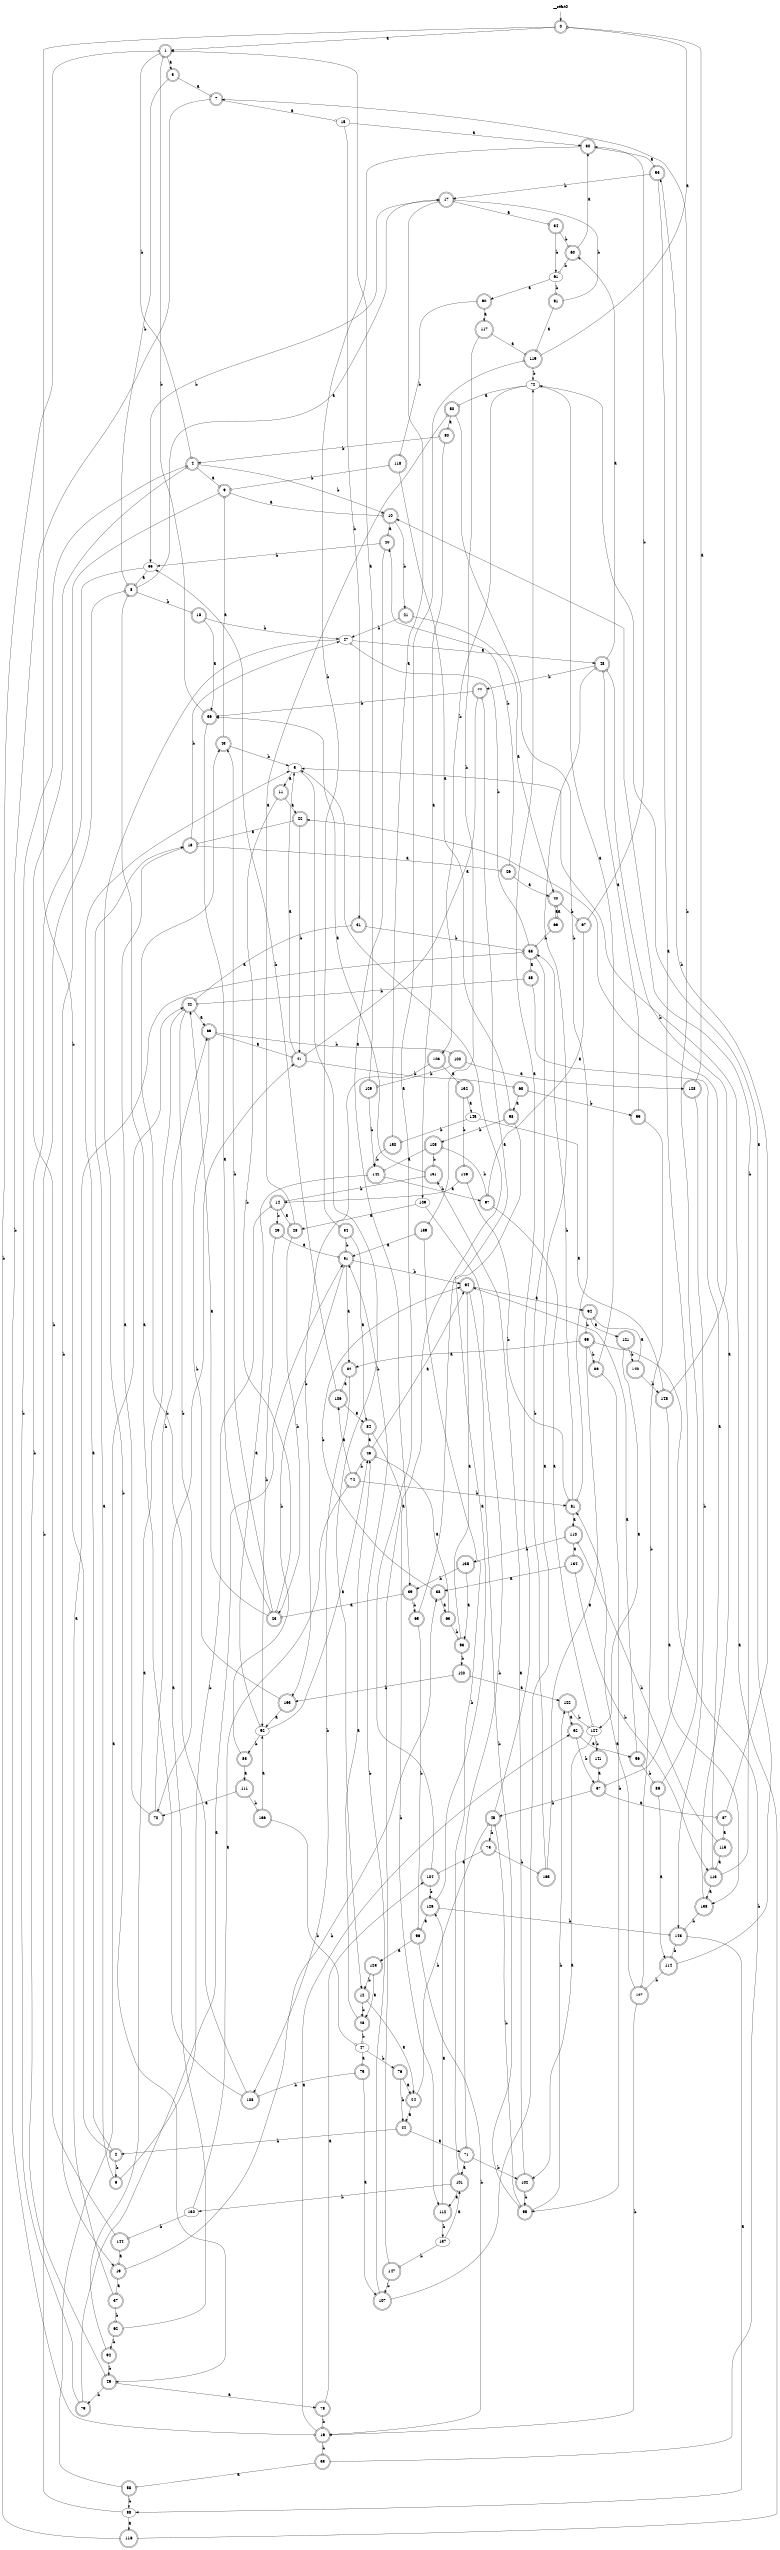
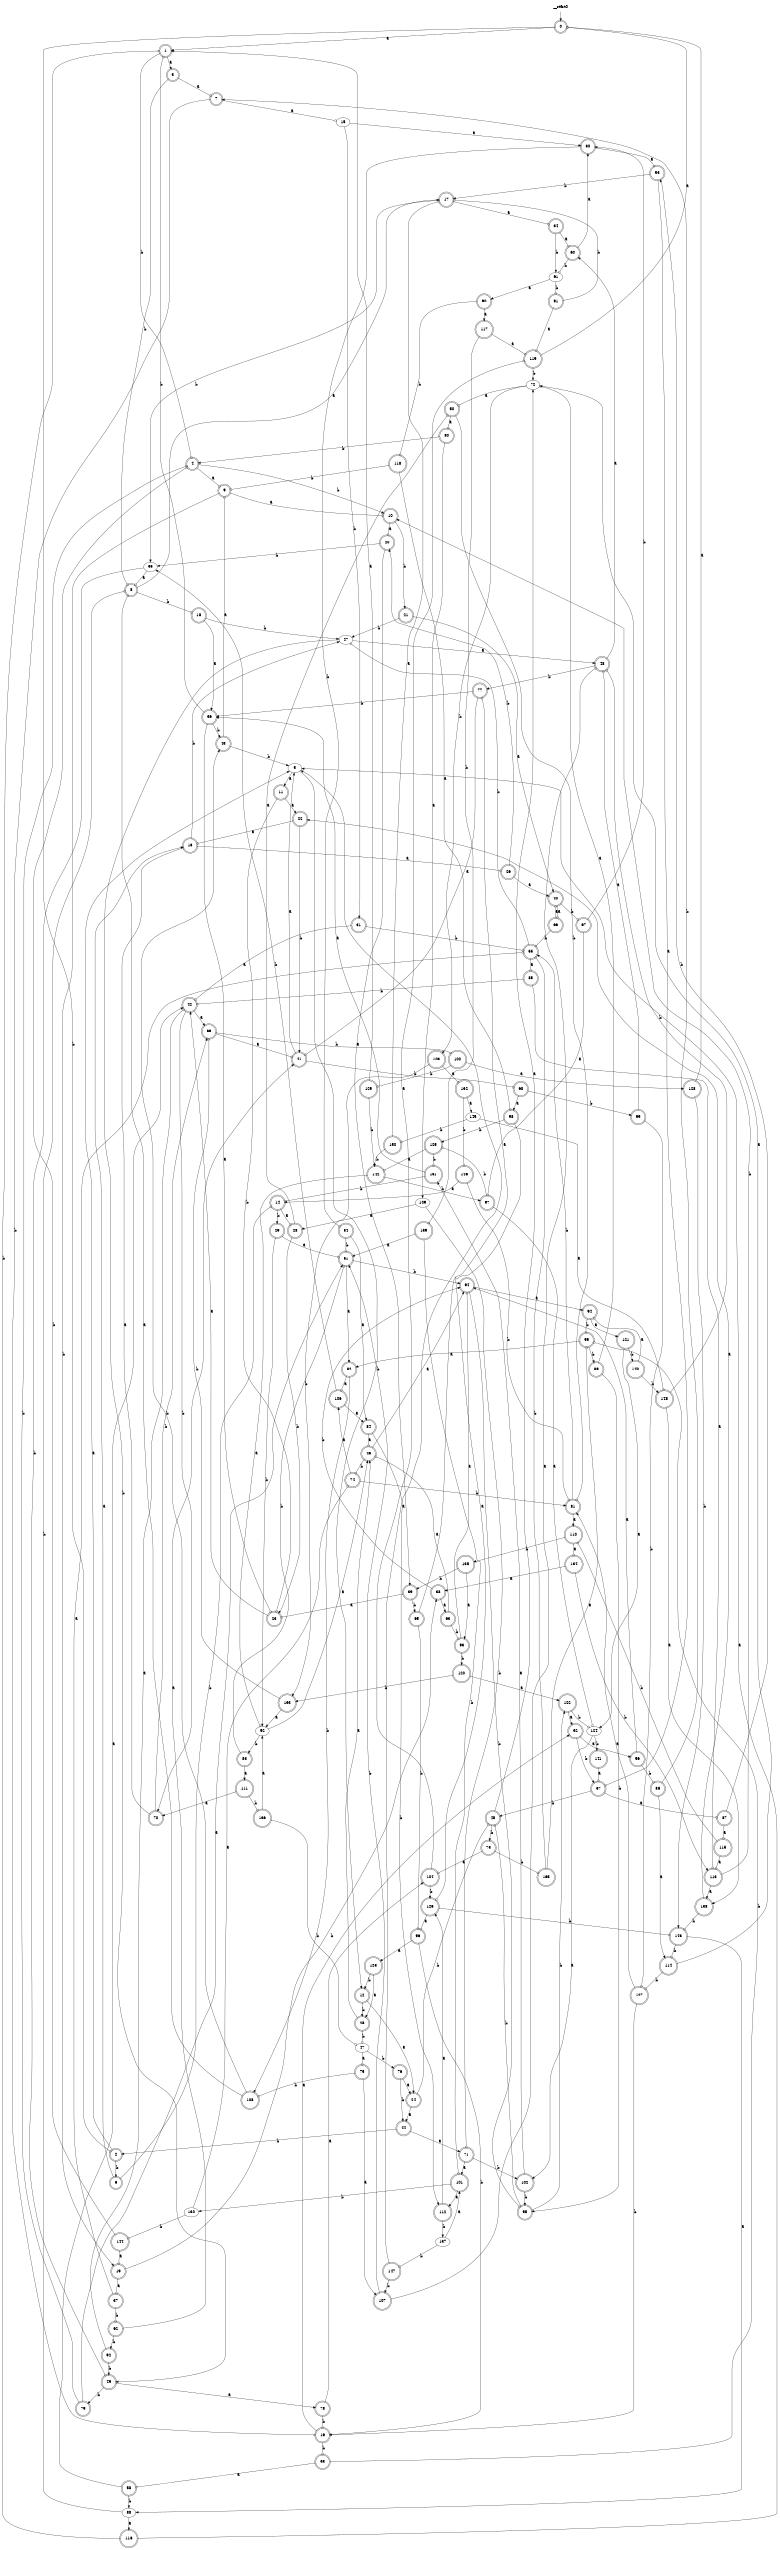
(566, 239) -> (566, 239)
(234, 1183) -> (216, 729)
